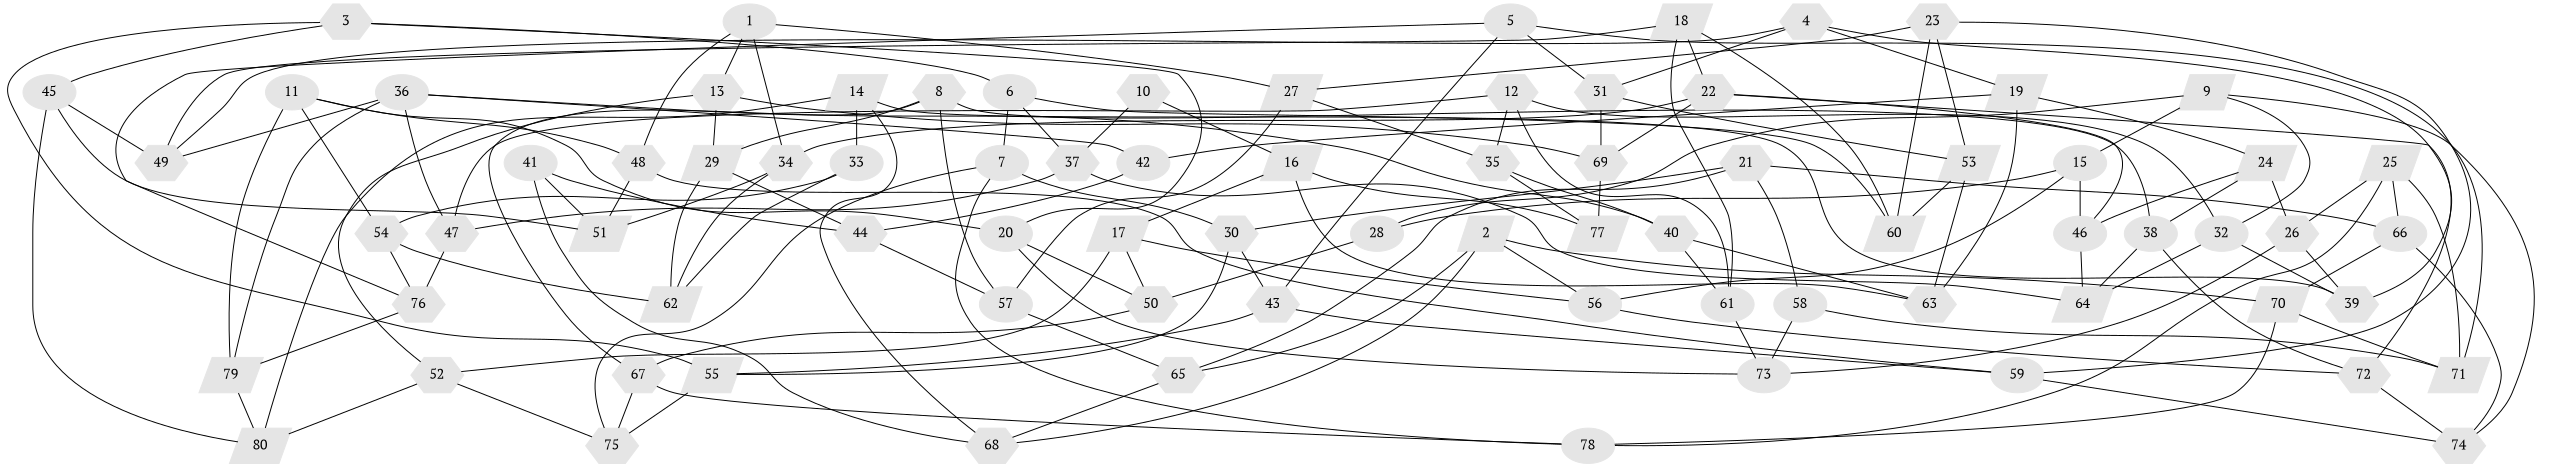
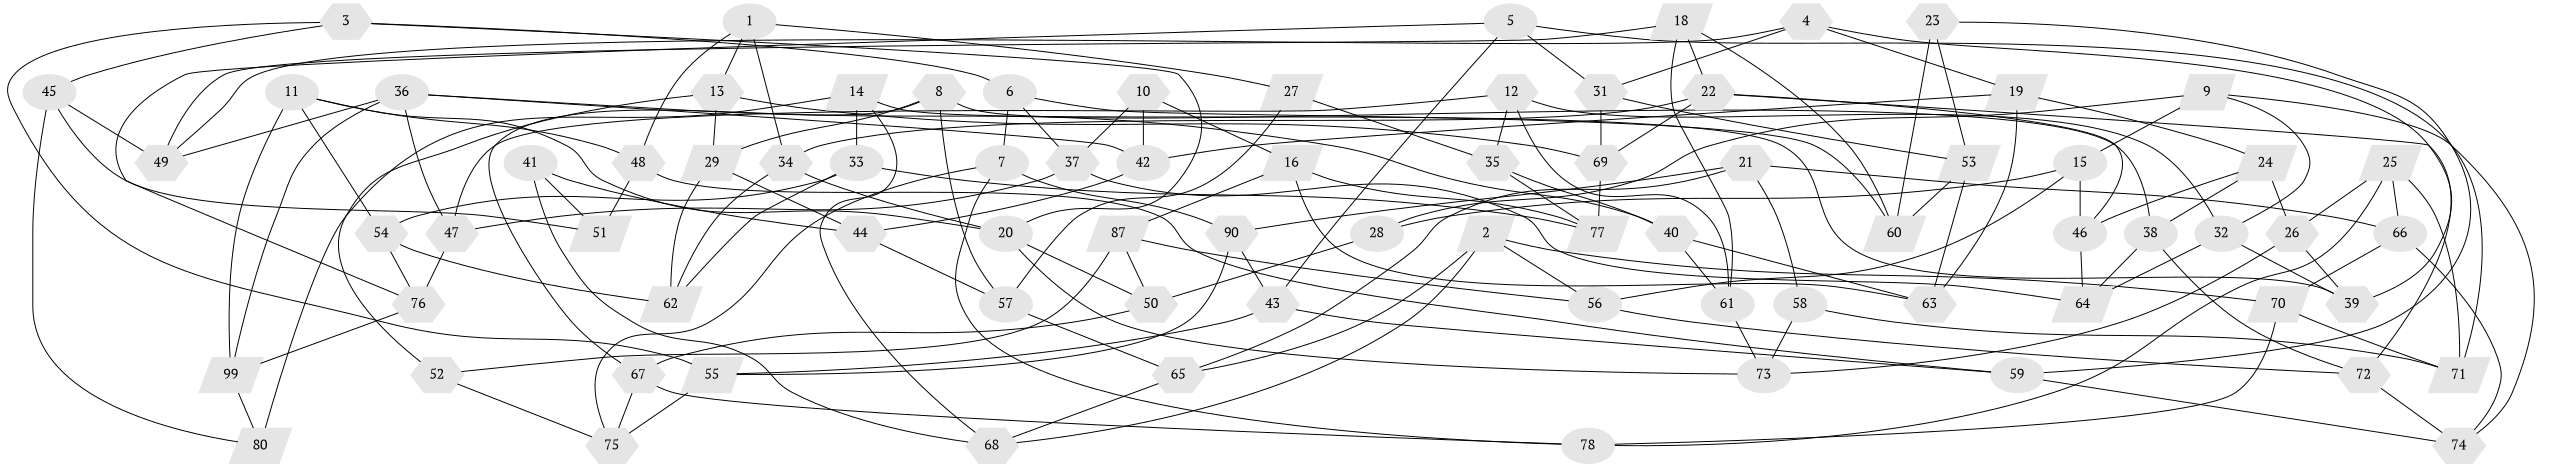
(1614, 61) -> none
none -> (1143, 130)
none -> (1317, 197)
(698, 201) -> (883, 201)
(1119, 234) -> (1119, 234)
(1232, 234) -> (1232, 234)
(231, 375) -> (231, 375)
(353, 409) -> none
